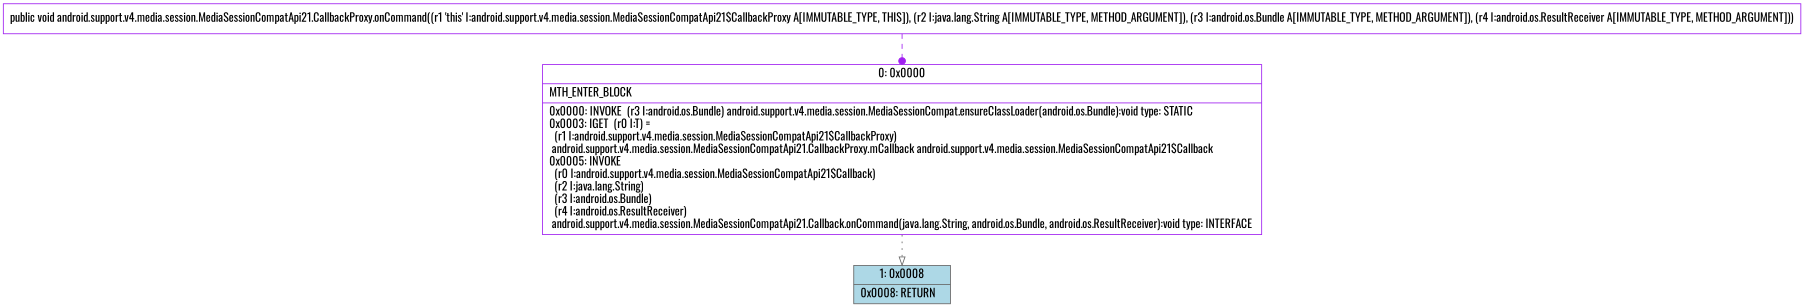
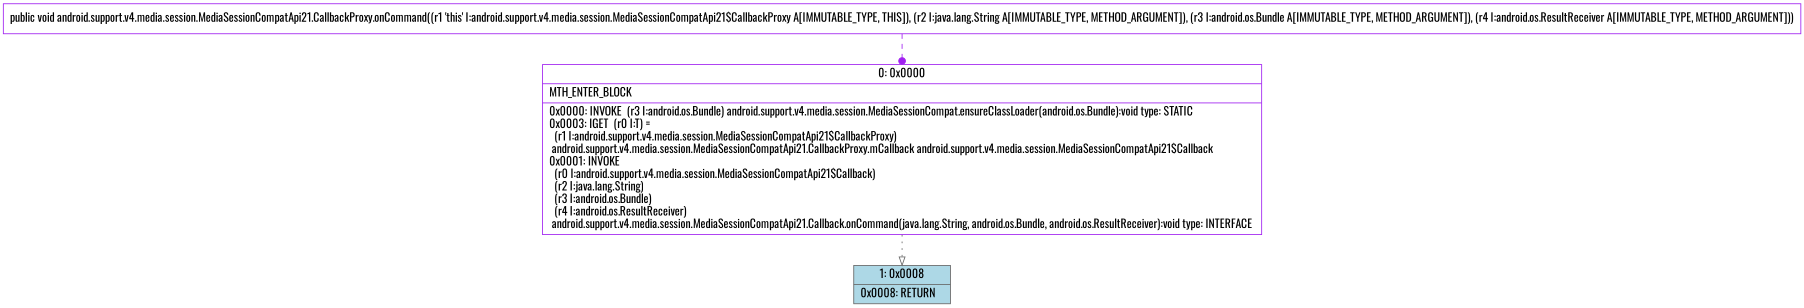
(588, 162) -> (587, 162)
